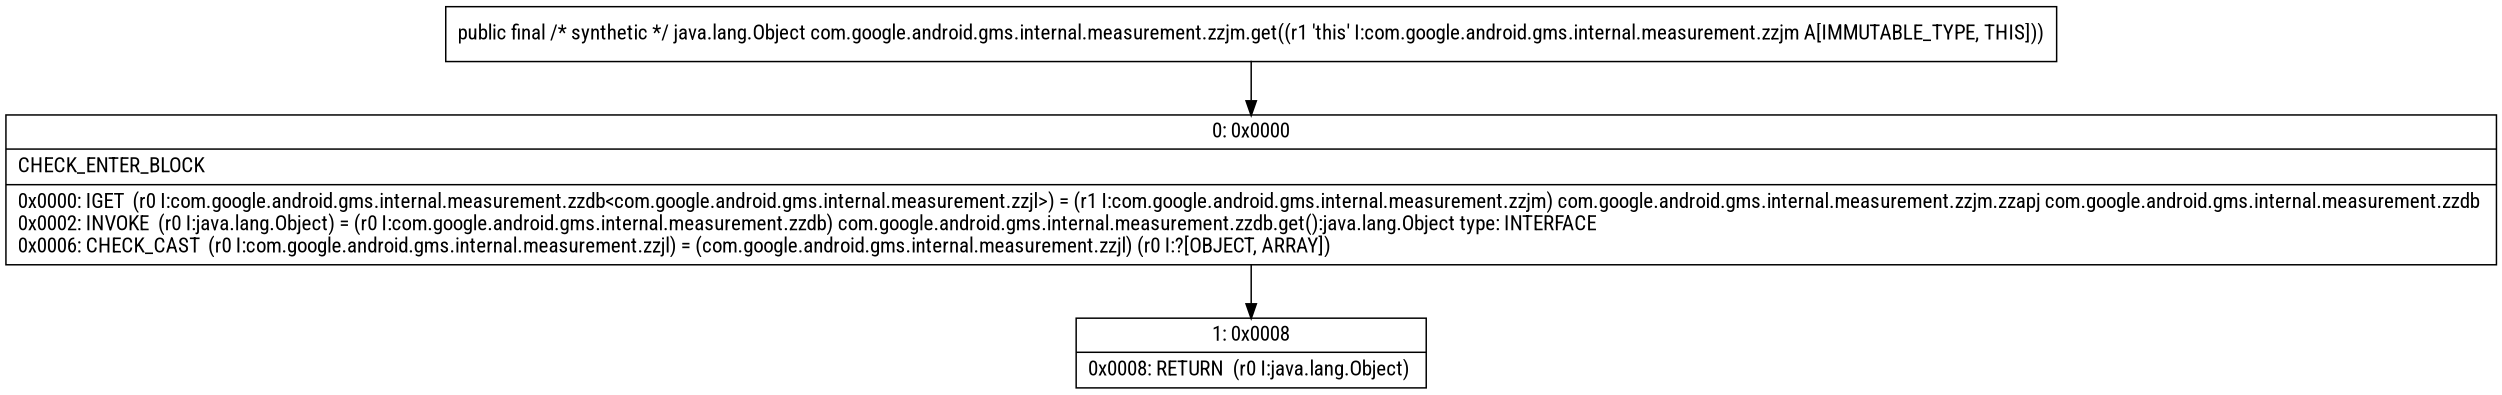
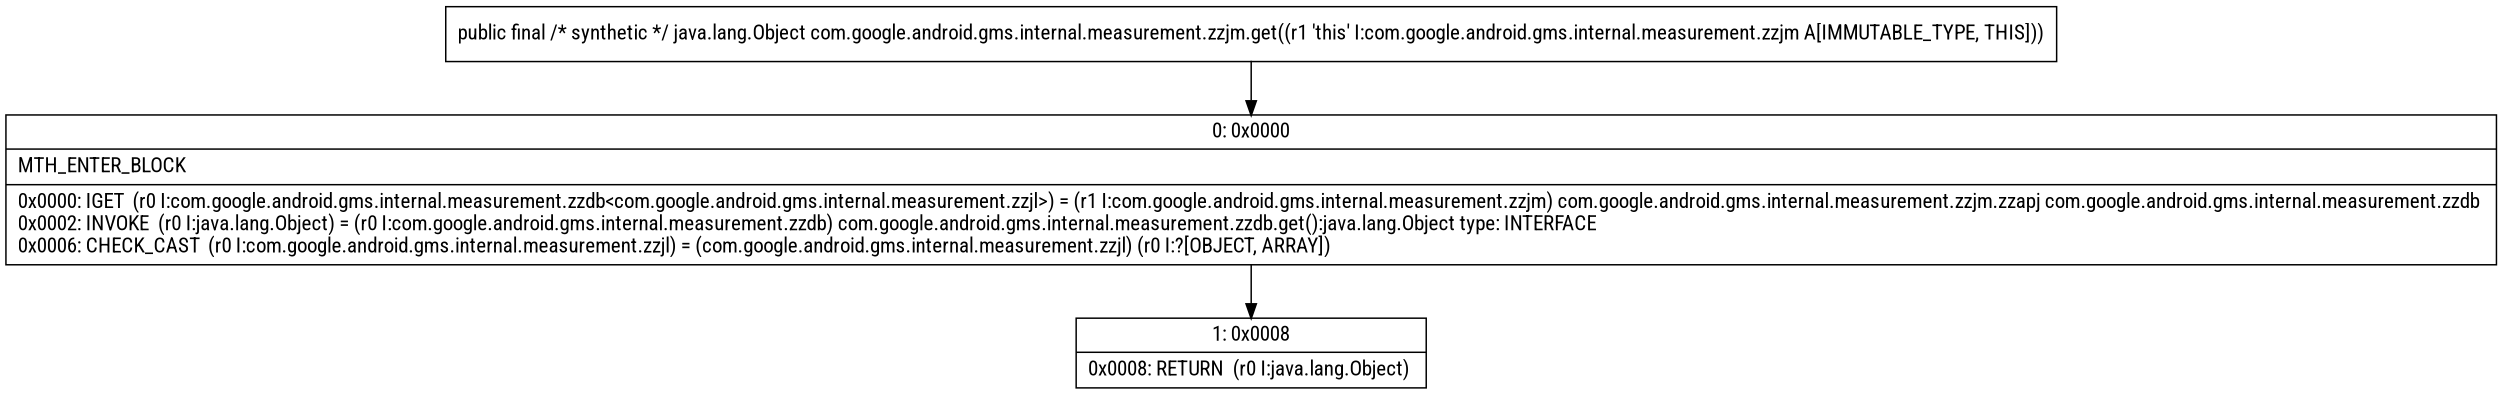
(112, 166) -> (102, 166)
